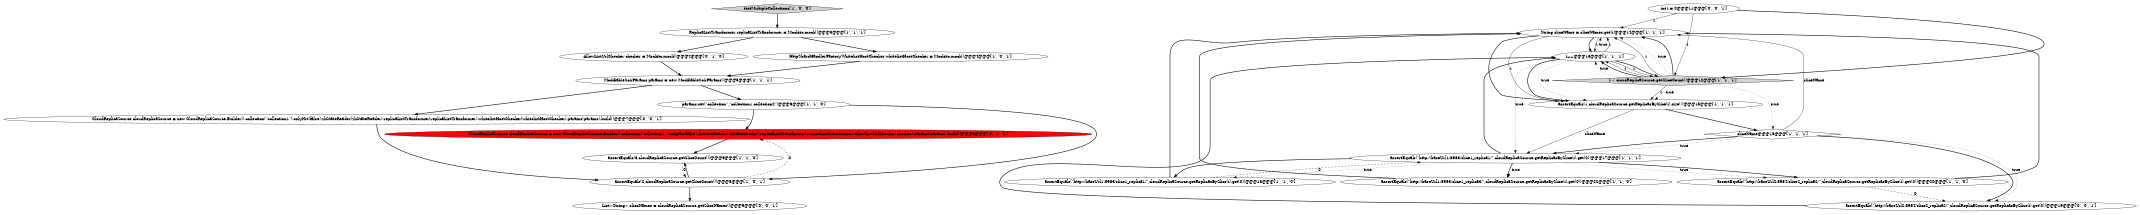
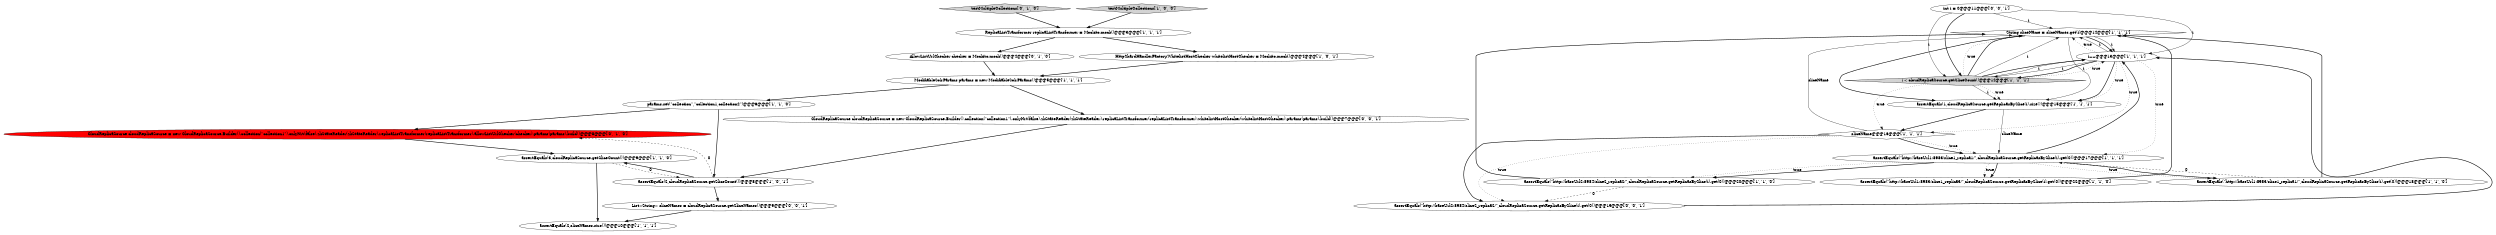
none -> (1005, 9)
none -> (2134, 16)
(1603, 33) -> (2068, 33)
none -> (2055, 124)
none -> (598, 226)
